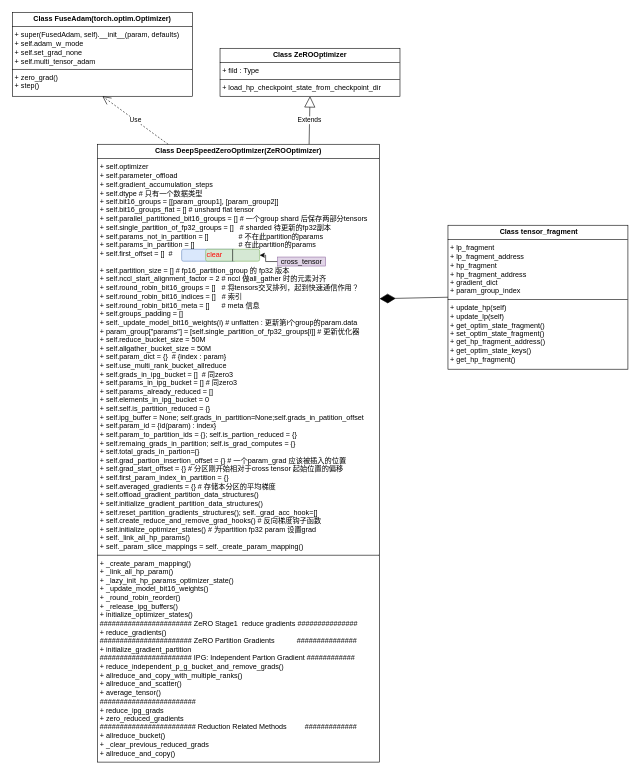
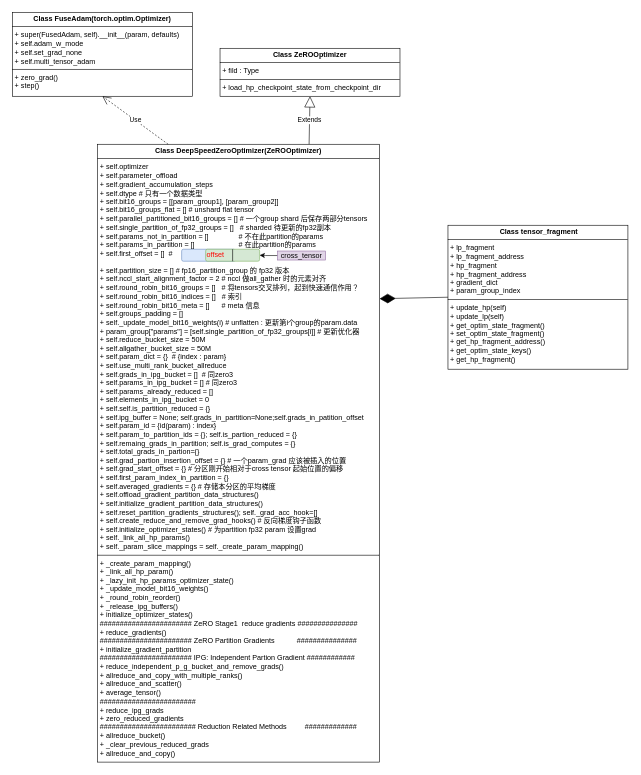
(216, 255) -> (219, 255)
(302, 262) -> (302, 256)
